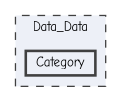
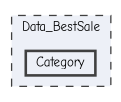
(61, 28) -> (61, 28)
